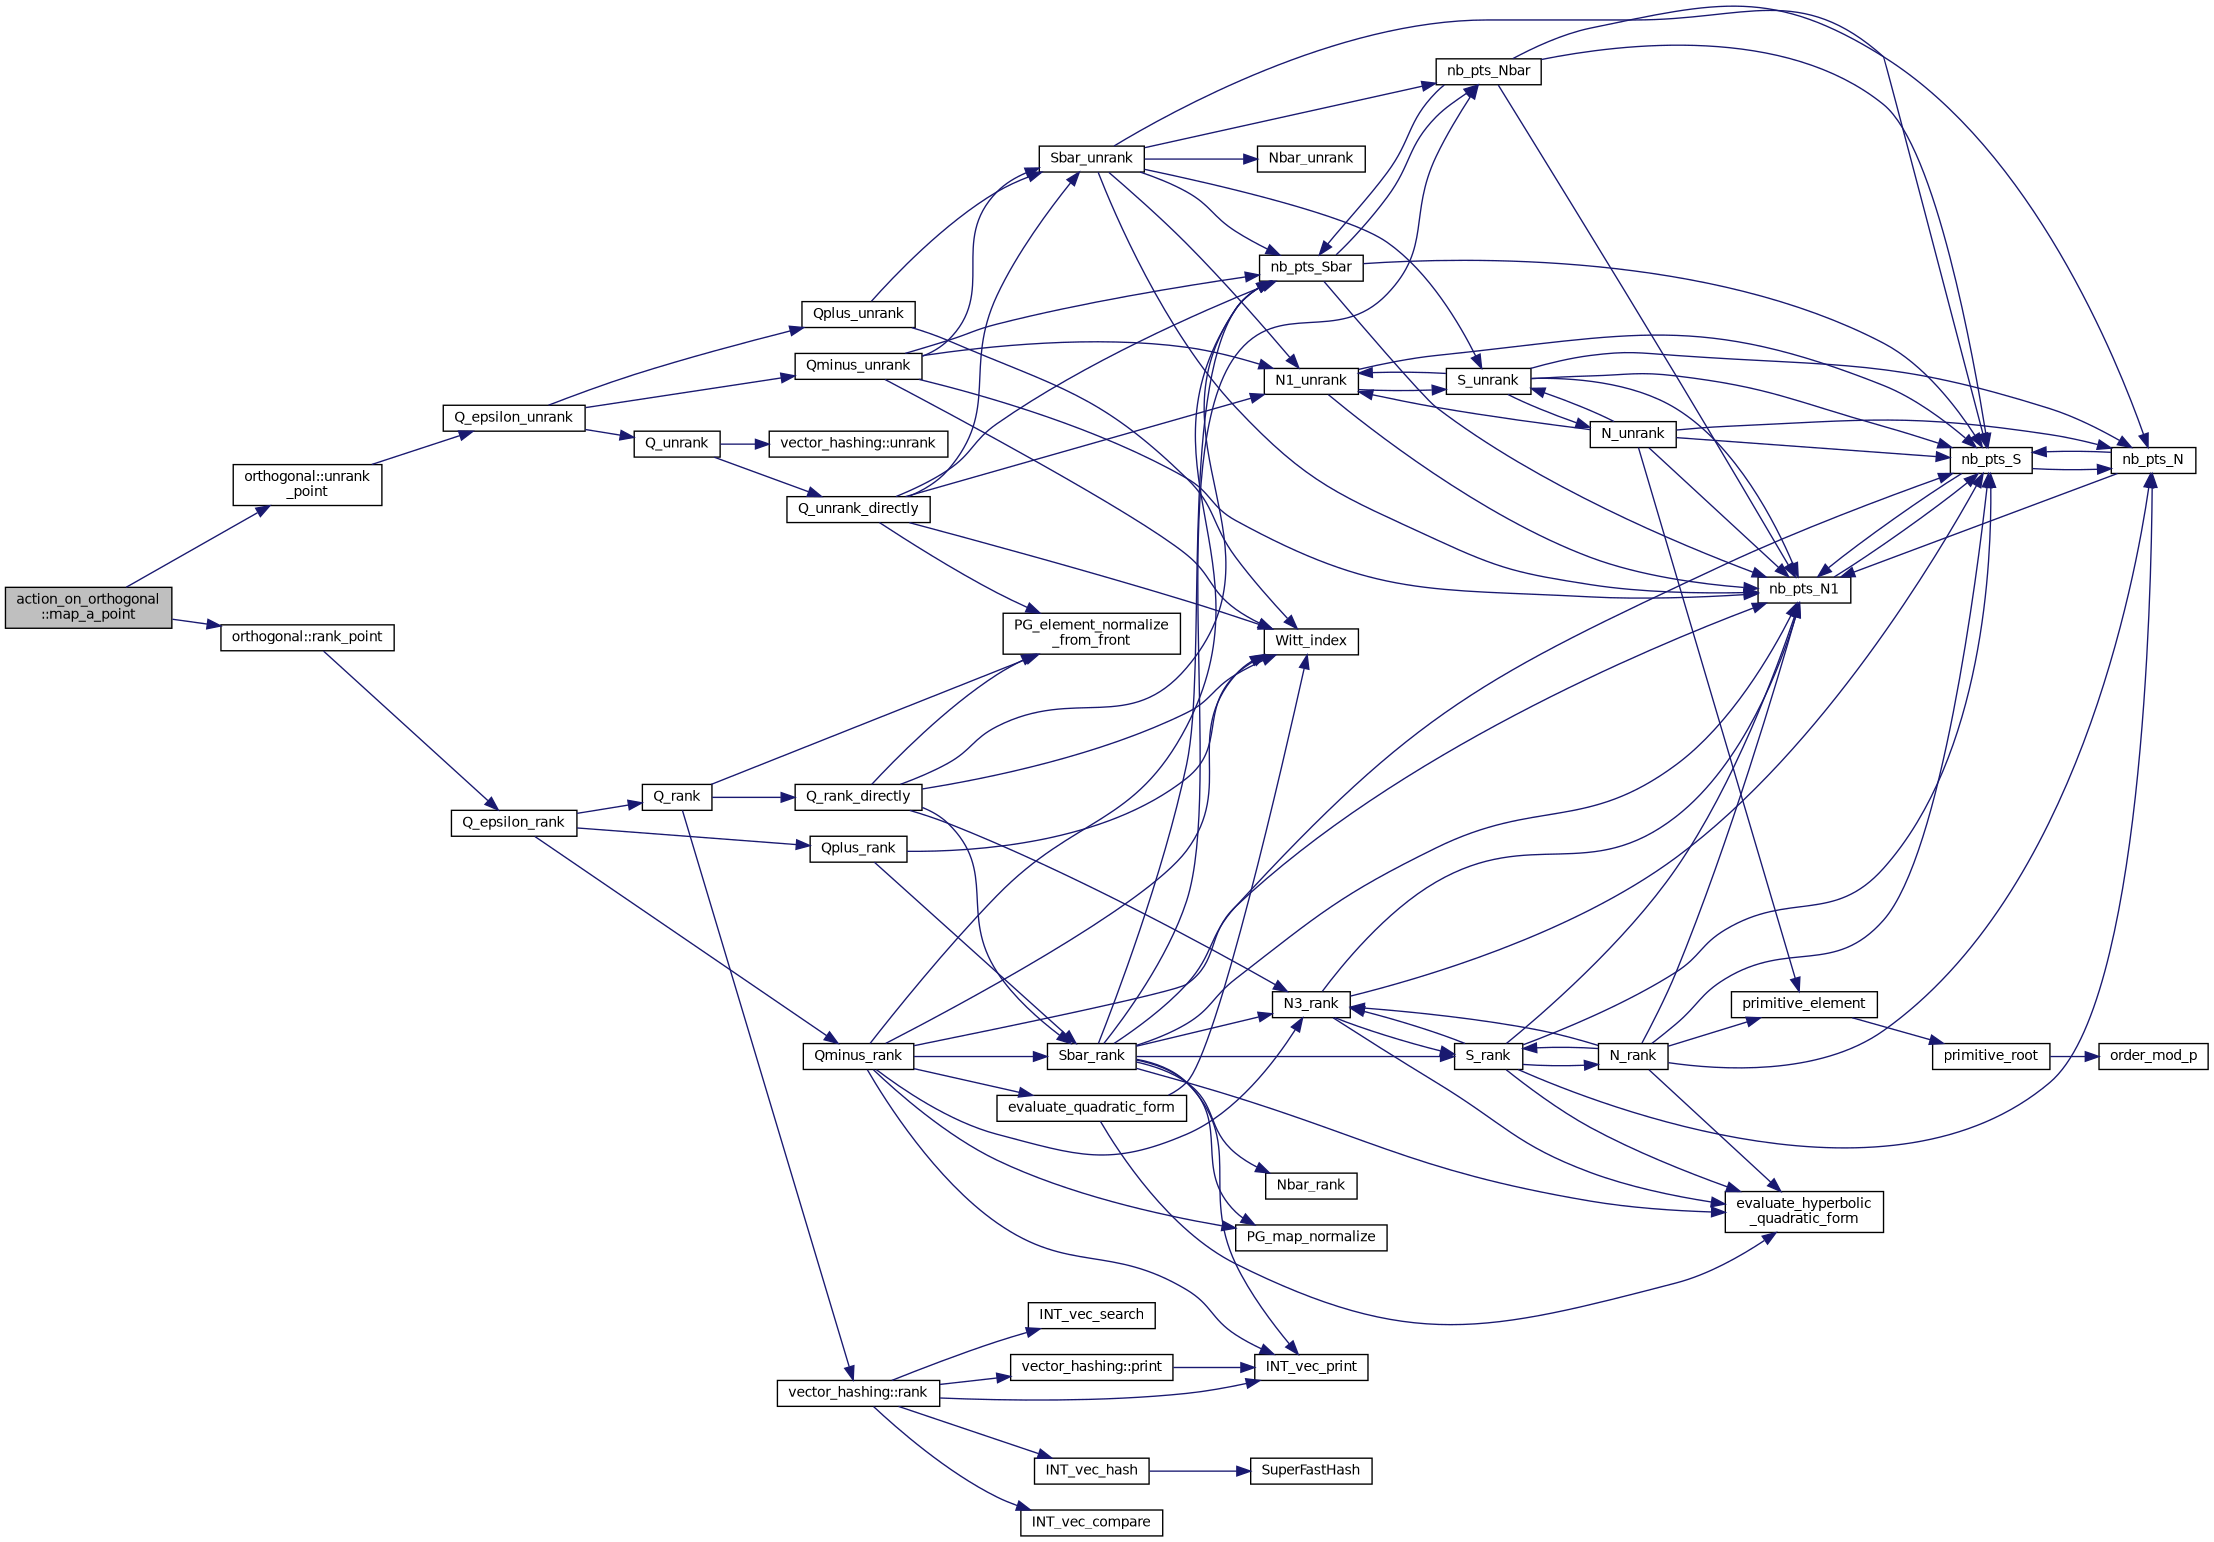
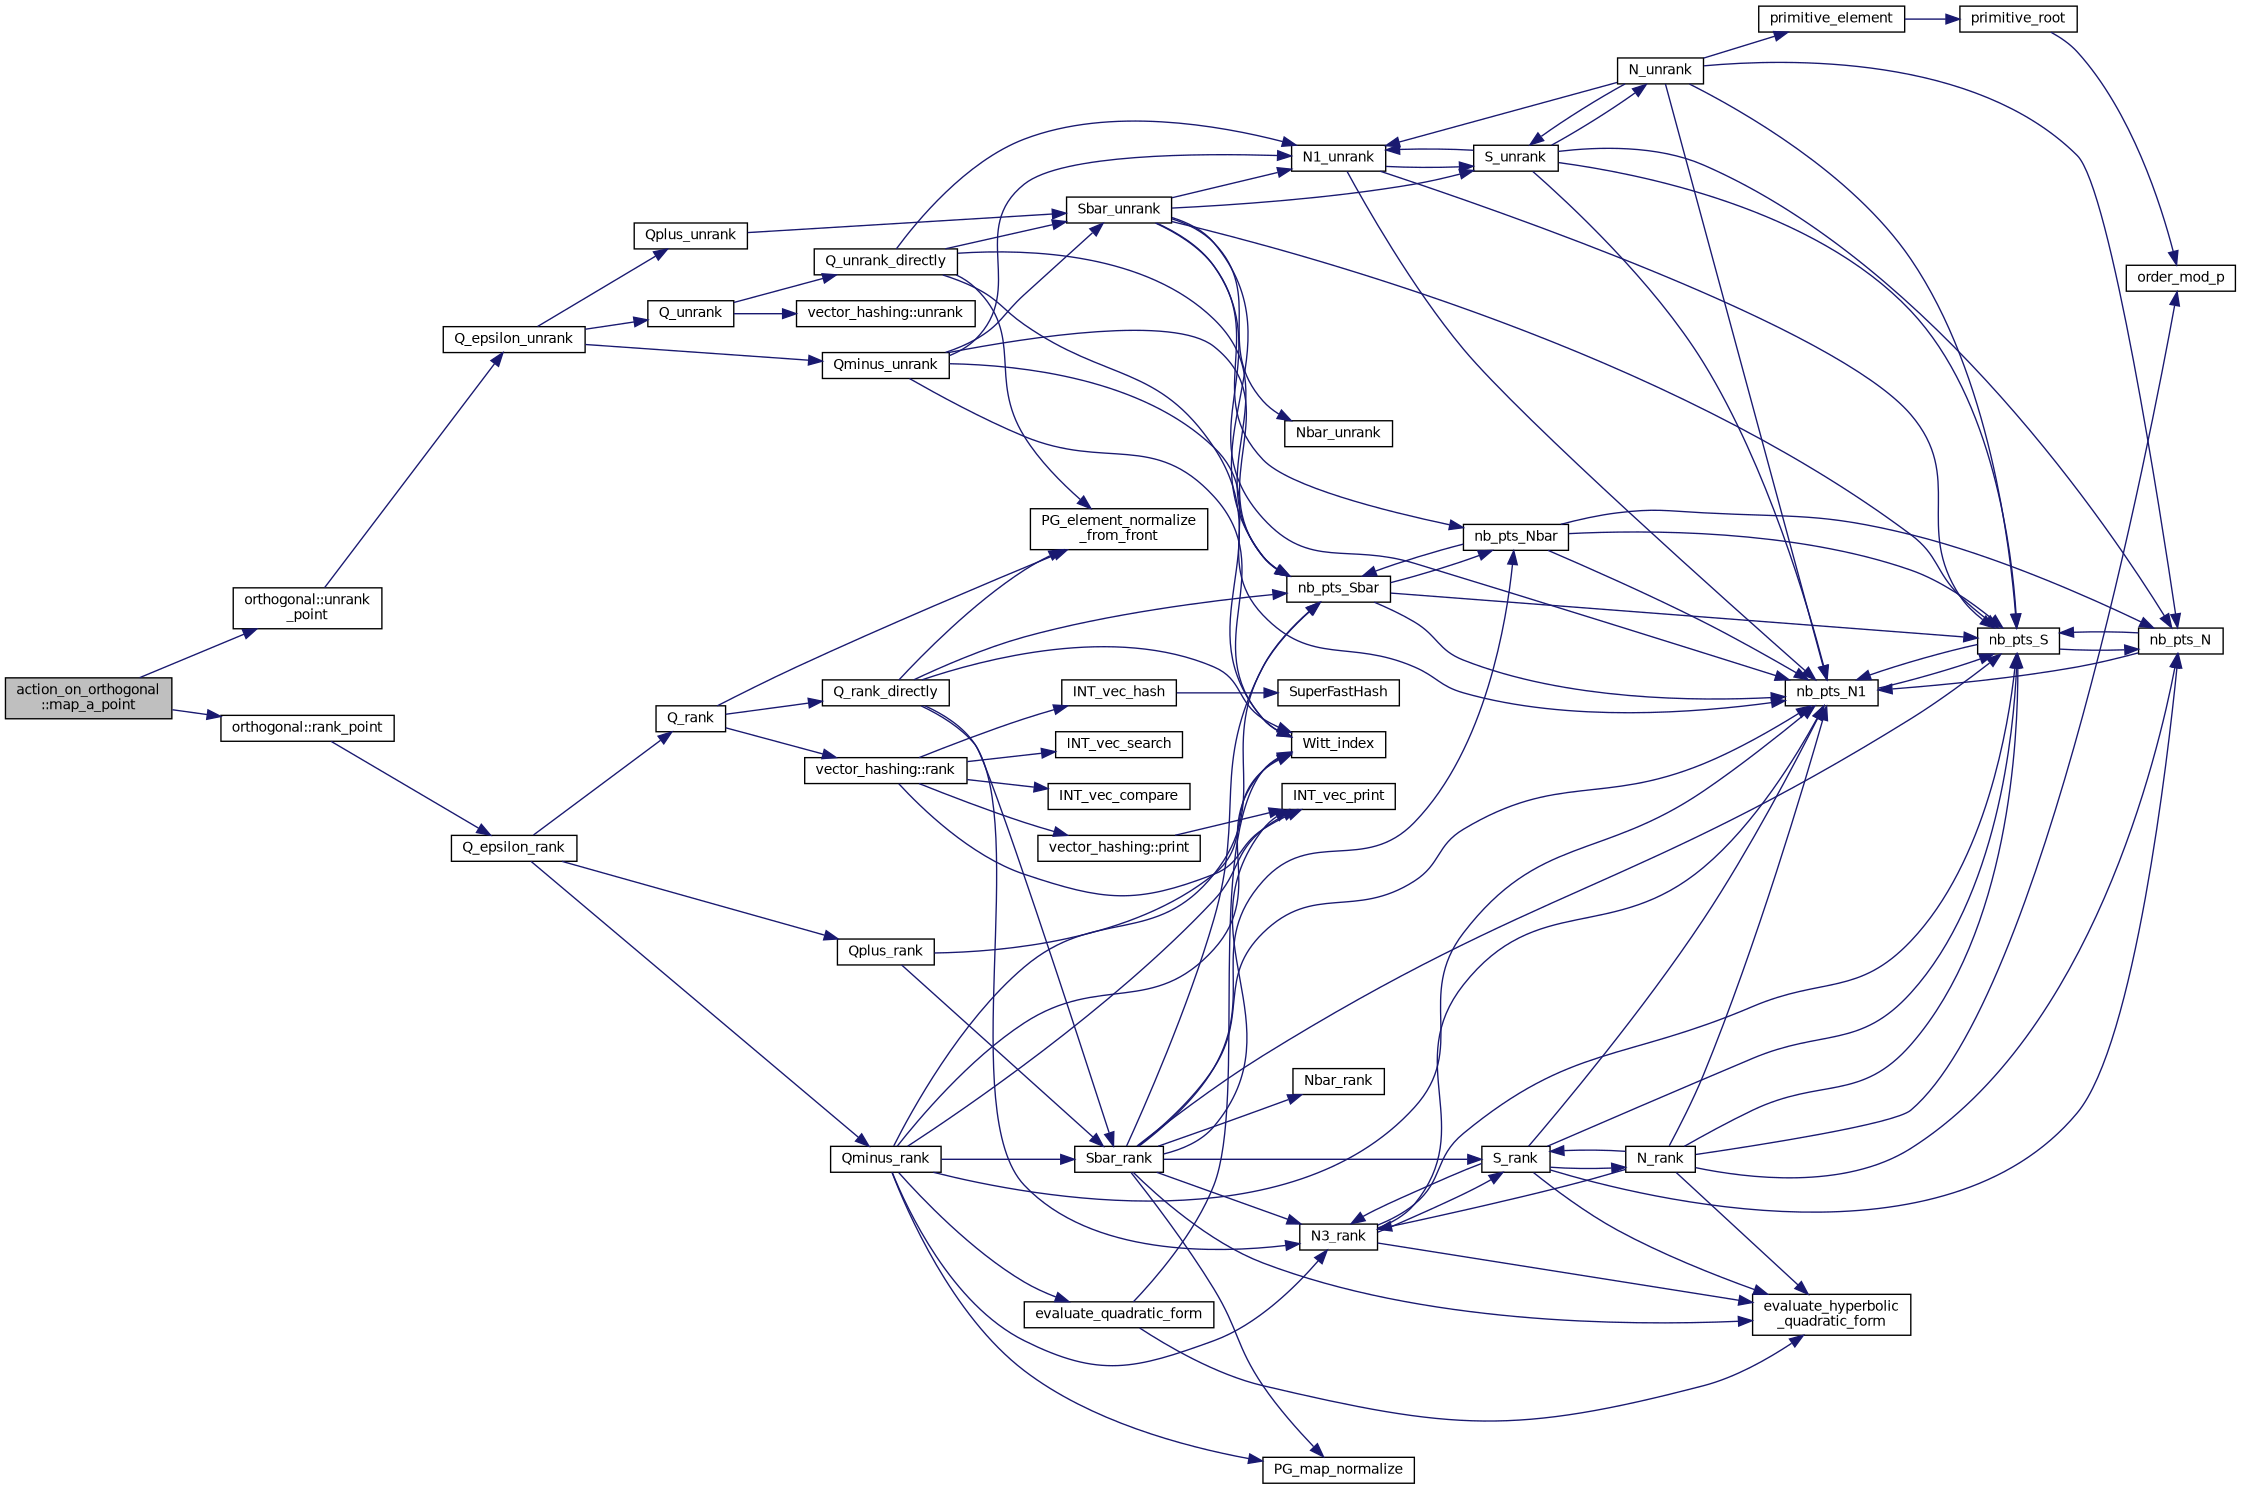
(1123, 424) -> none
(1708, 1034) -> (2049, 828)
